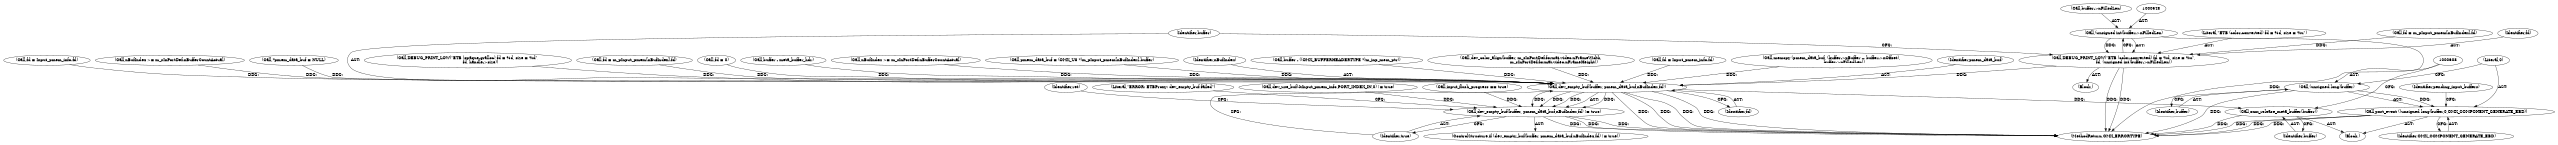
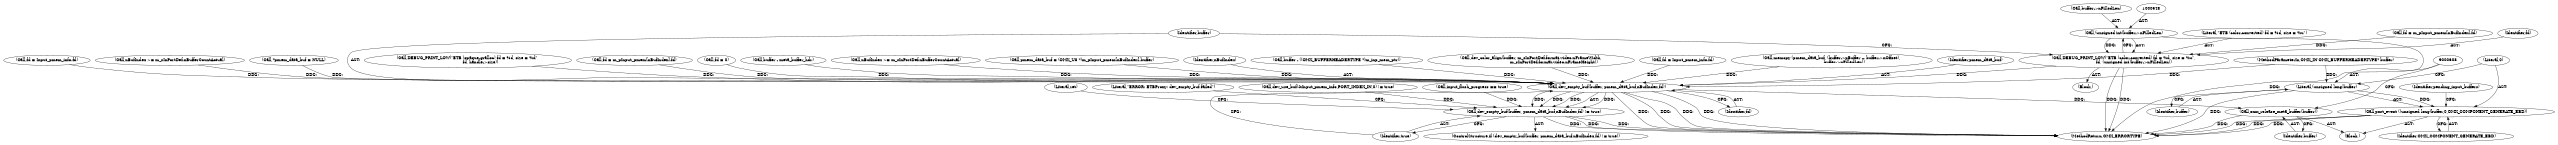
none -> (2326, 60)
(2448, 60) -> (2448, 60)
(1066, 87) -> (1066, 87)
(2327, 87) -> (2327, 87)
